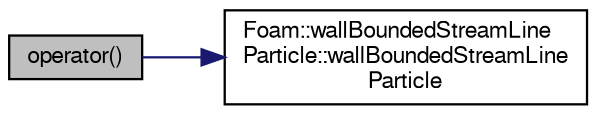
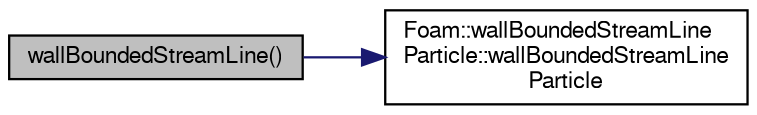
(76, 57) -> (156, 57)
